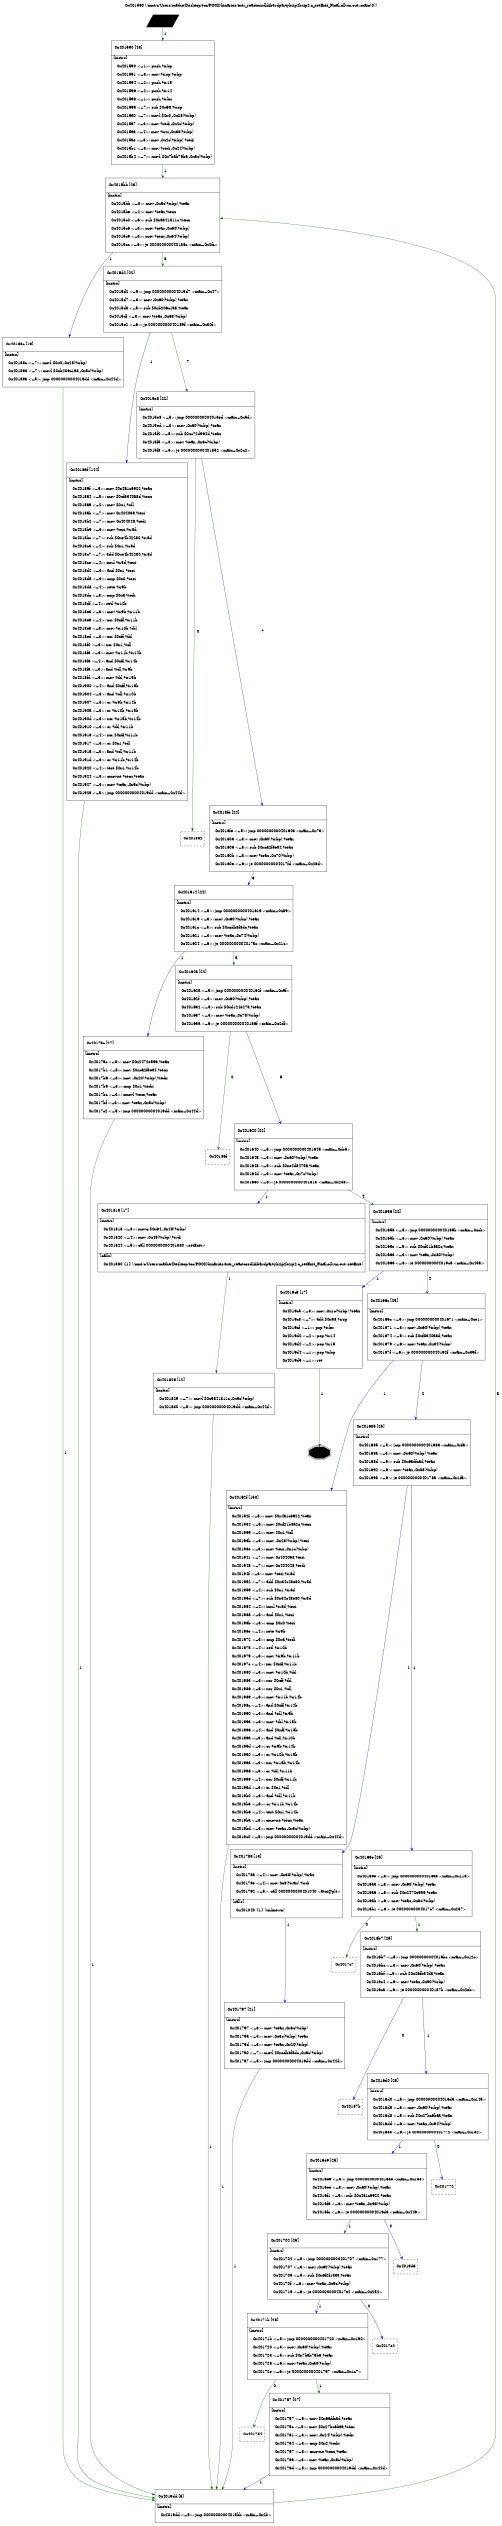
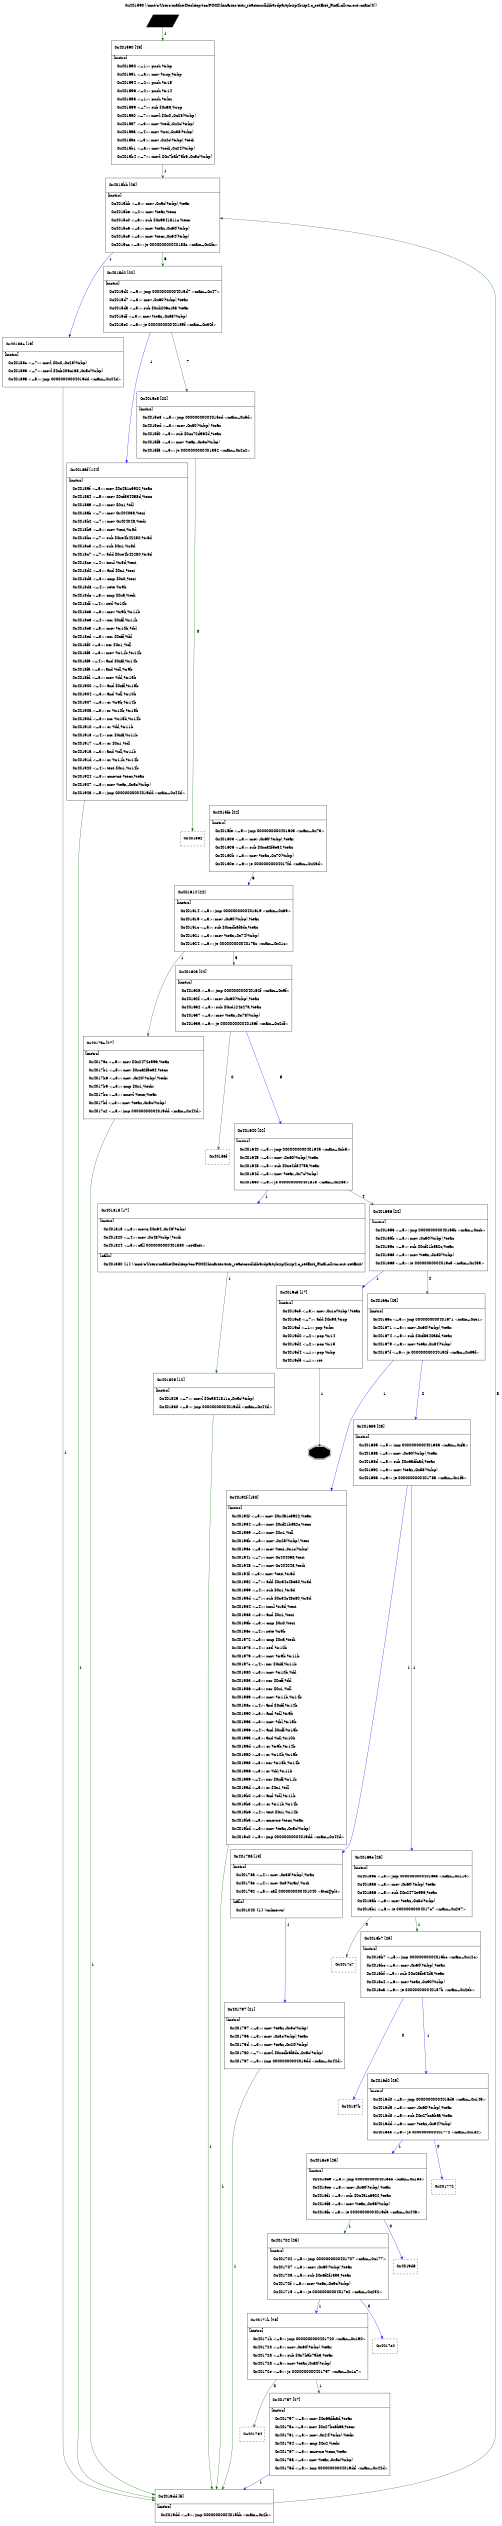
(232, 630) -> none
(161, 990) -> (161, 990)
